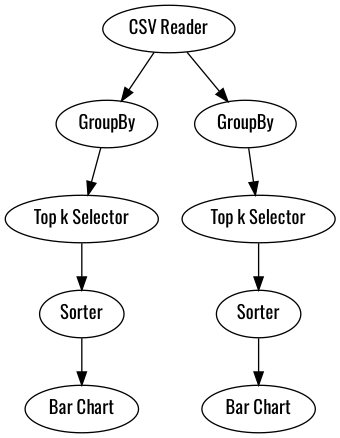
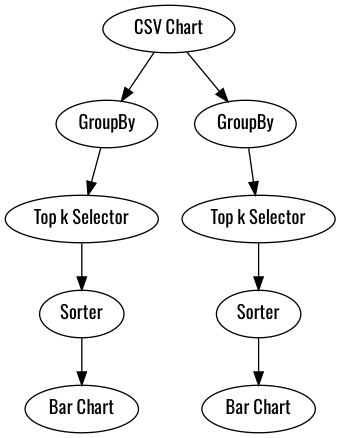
(169, 29) -> (169, 29)
